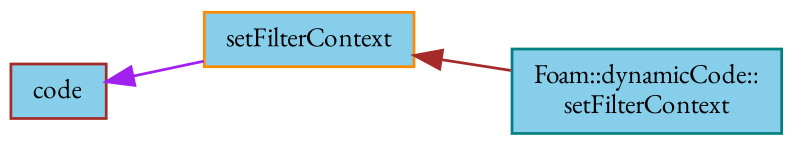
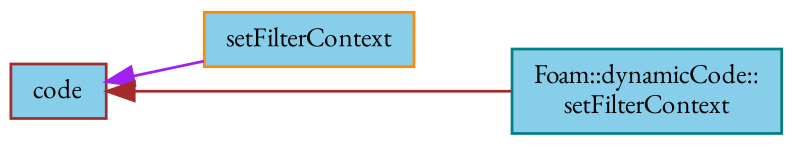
(476, 65) -> (323, 91)
